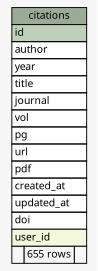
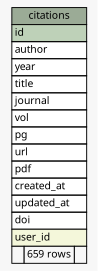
(49, 254) -> (49, 254)
